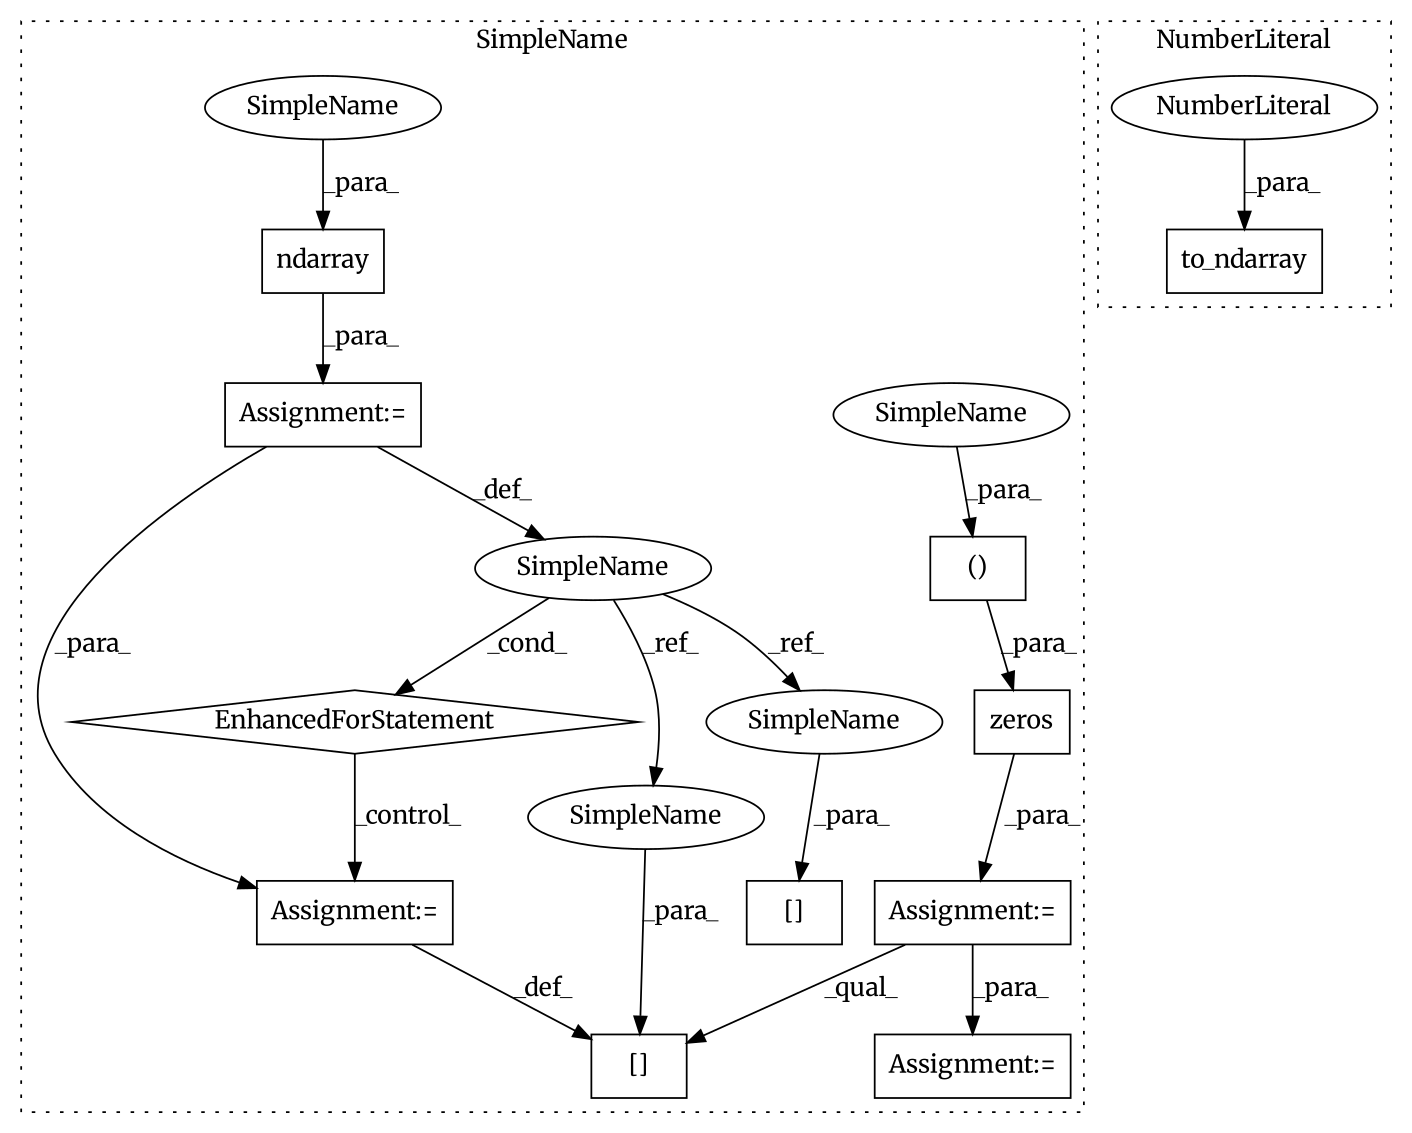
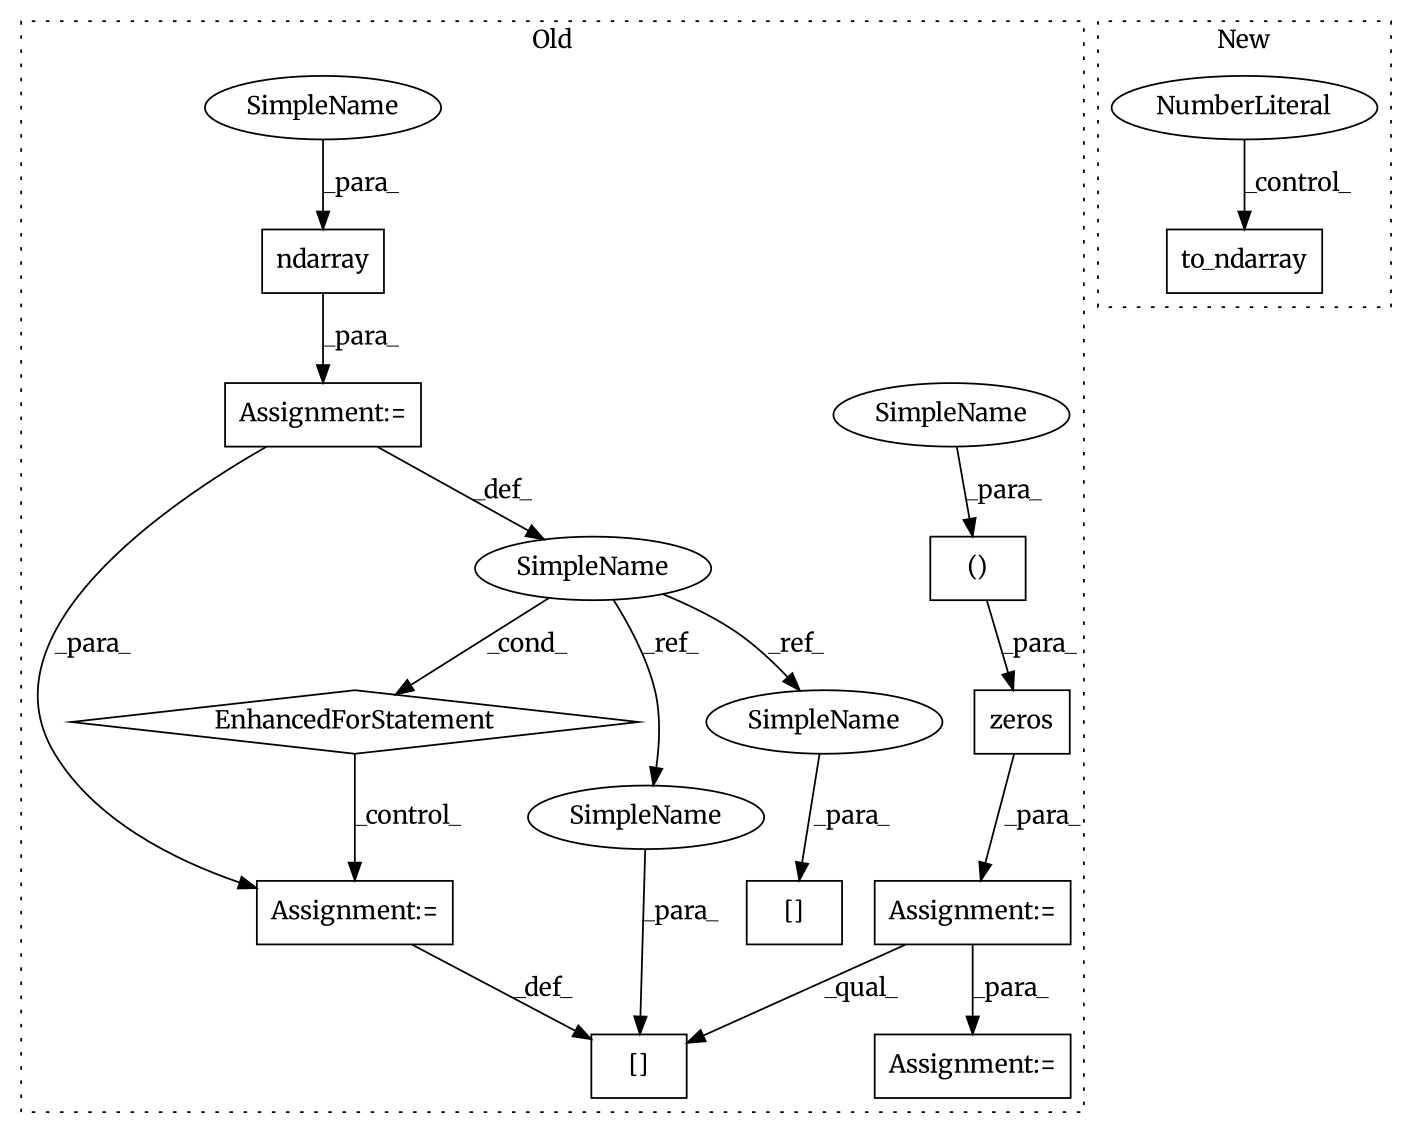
(553, 41) -> (553, 41)
(1245, 41) -> (1245, 41)
(1282, 184) -> (1298, 184)
